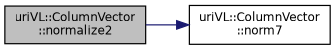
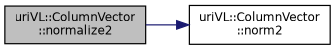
(260, 25) -> (260, 25)
